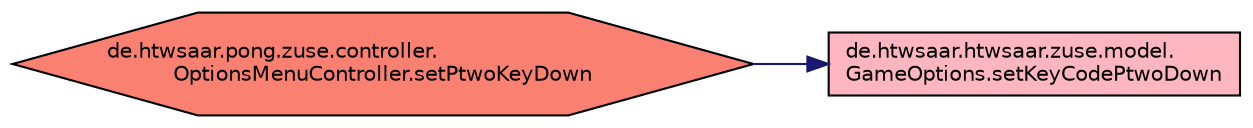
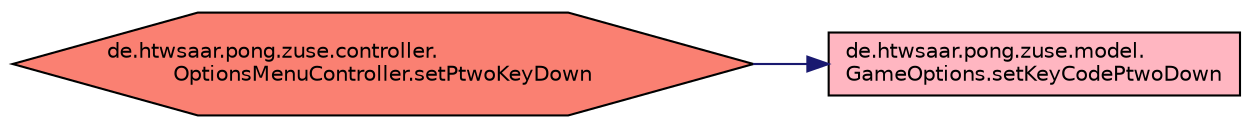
(1034, 64) -> (1034, 64)
